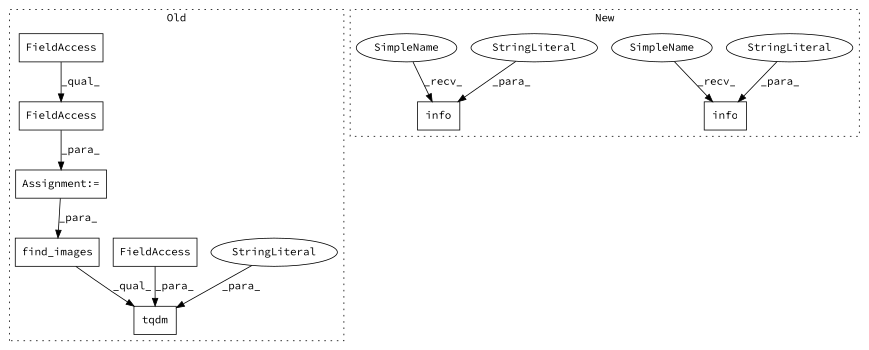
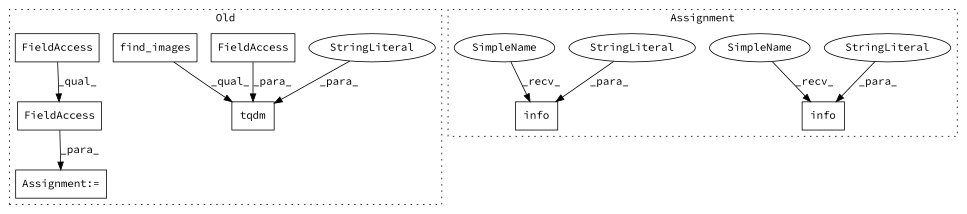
(605, 18) -> (703, 18)
(59, 214) -> none
